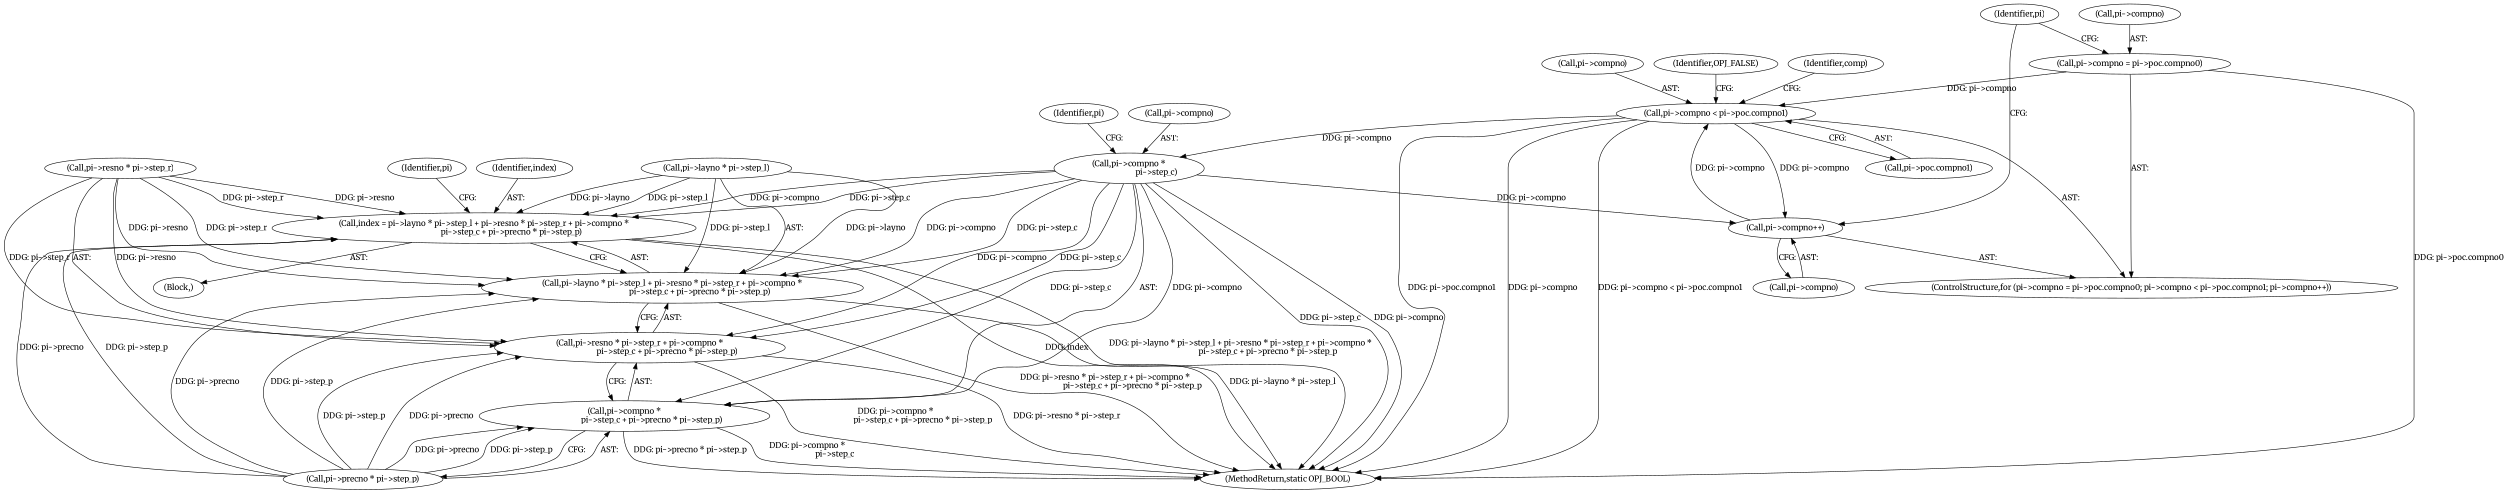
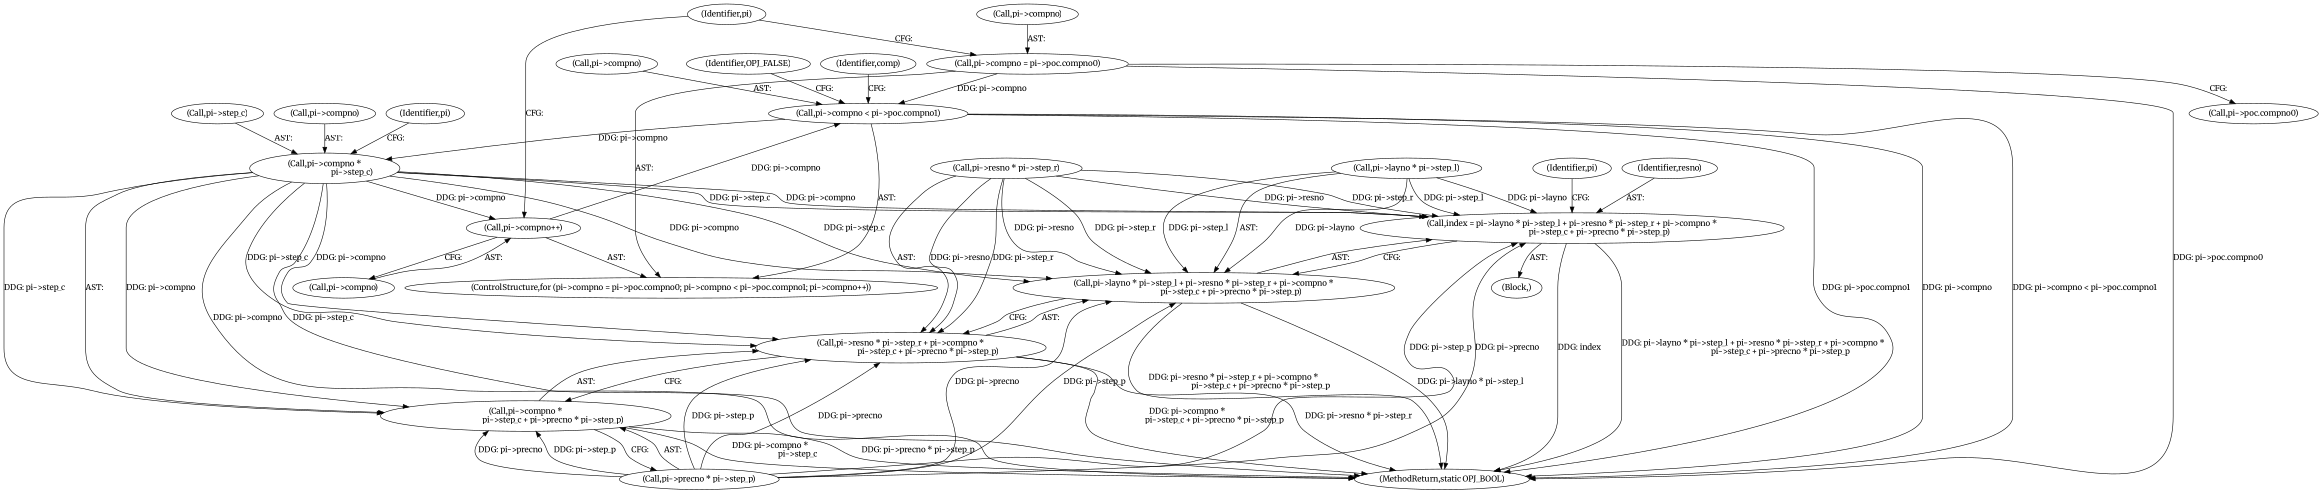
none -> (217, 114)
none -> (2254, 114)
(1772, 161) -> none
(525, 168) -> (1670, 168)
(1929, 168) -> none
